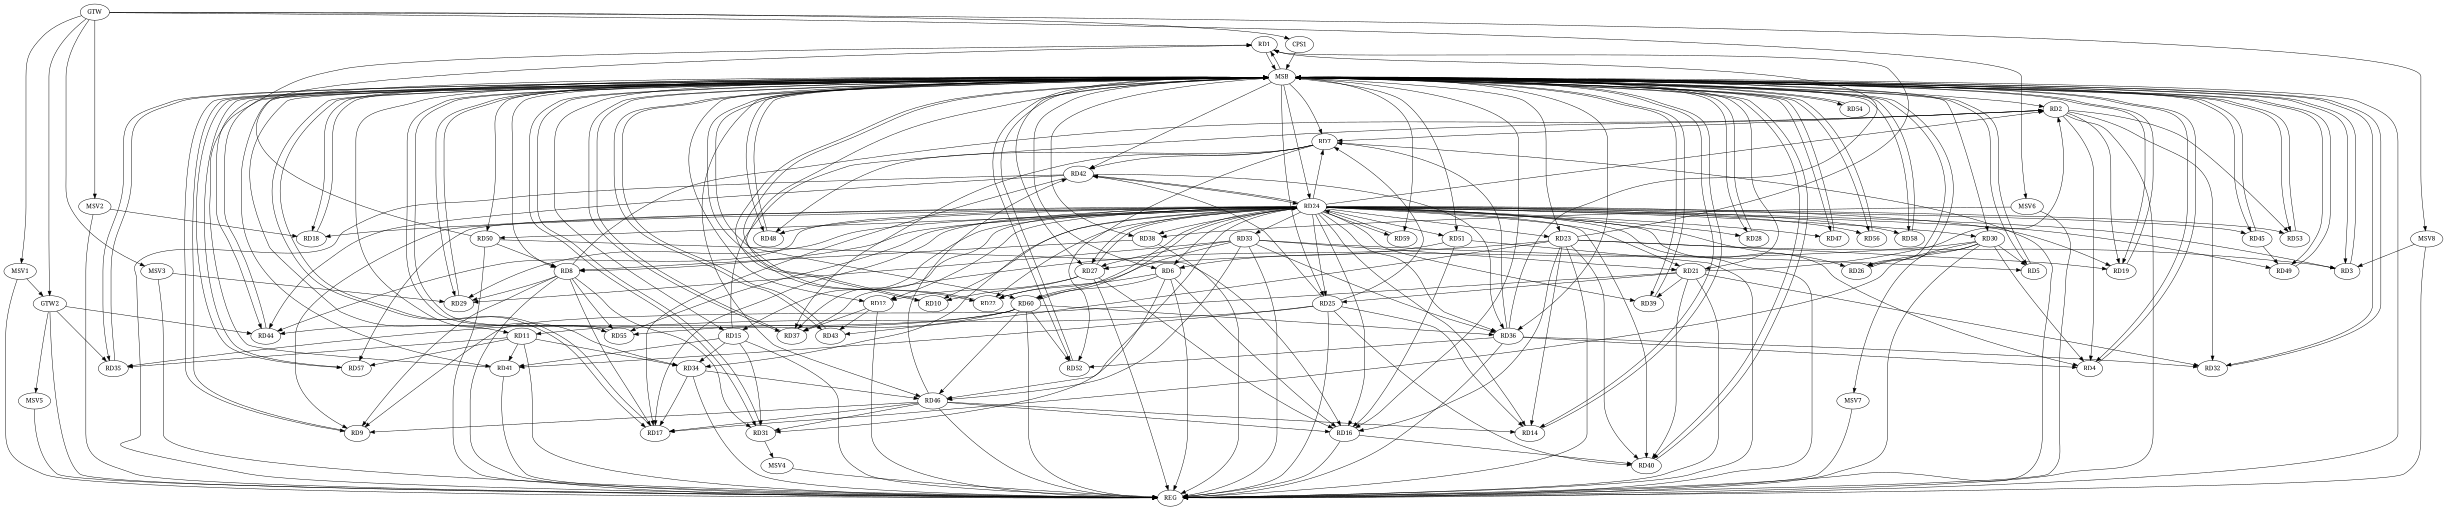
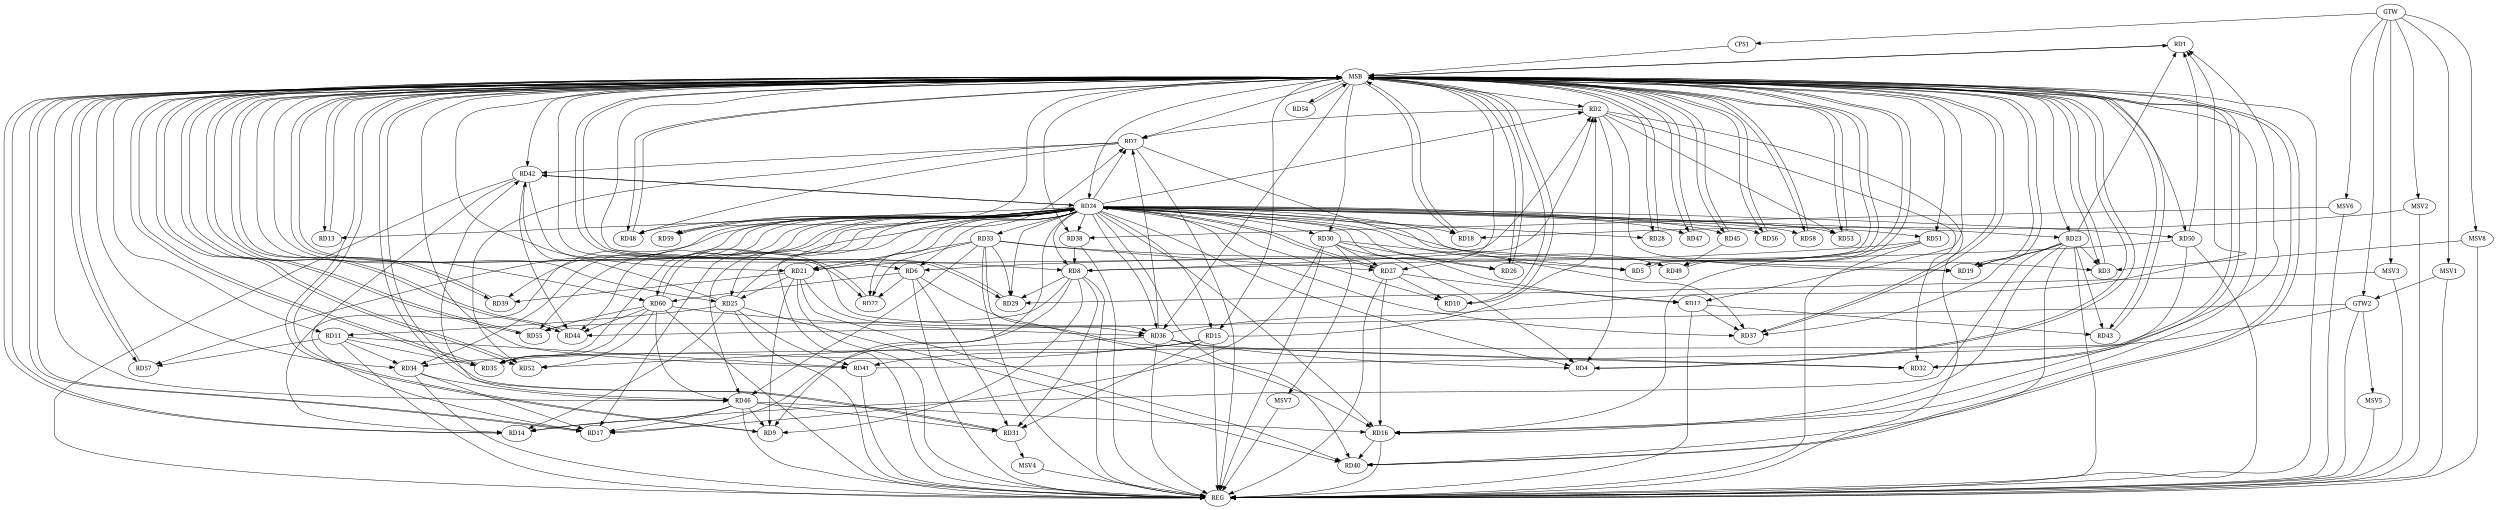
none -> (327, 239)
none -> (788, 245)
